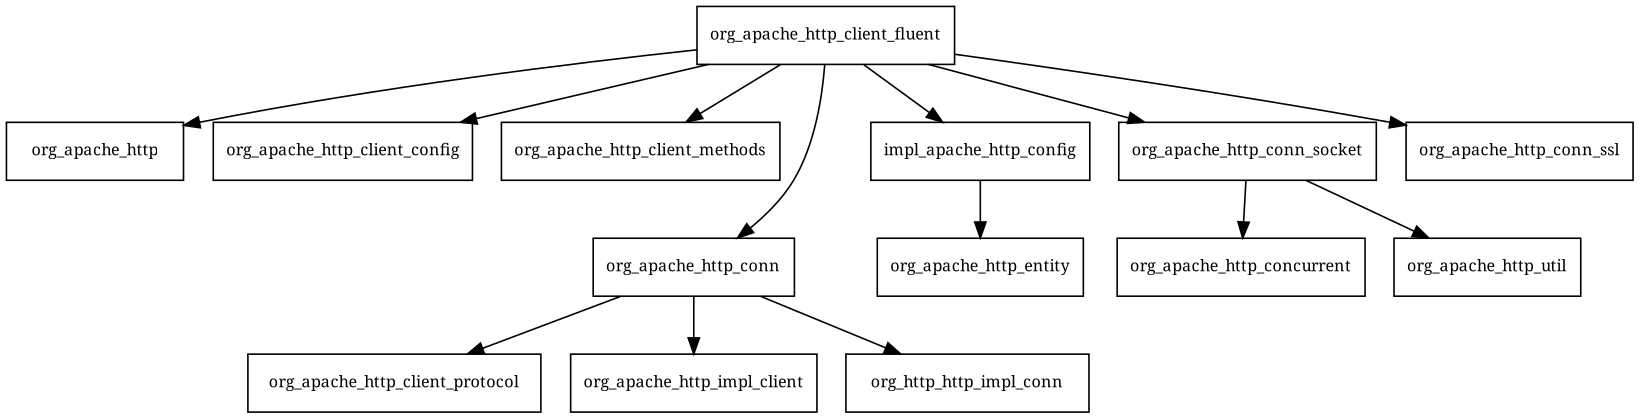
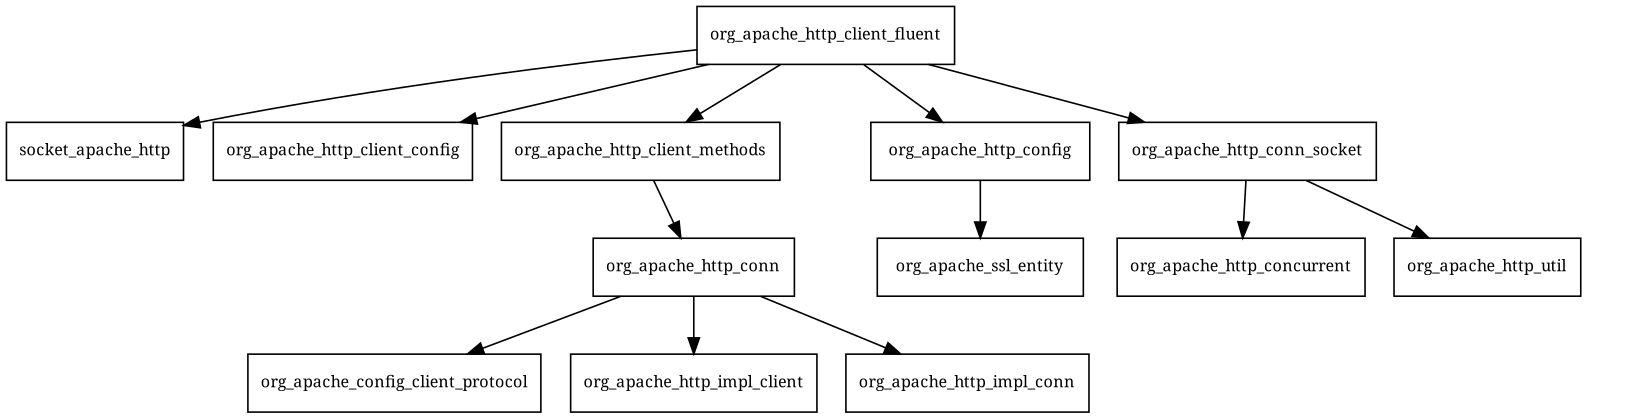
(95, 151) -> (95, 151)
(980, 151) -> (980, 151)
(1520, 151) -> none
(806, 155) -> (664, 202)
(980, 267) -> (980, 267)
(394, 383) -> (394, 383)
(967, 383) -> (967, 383)
